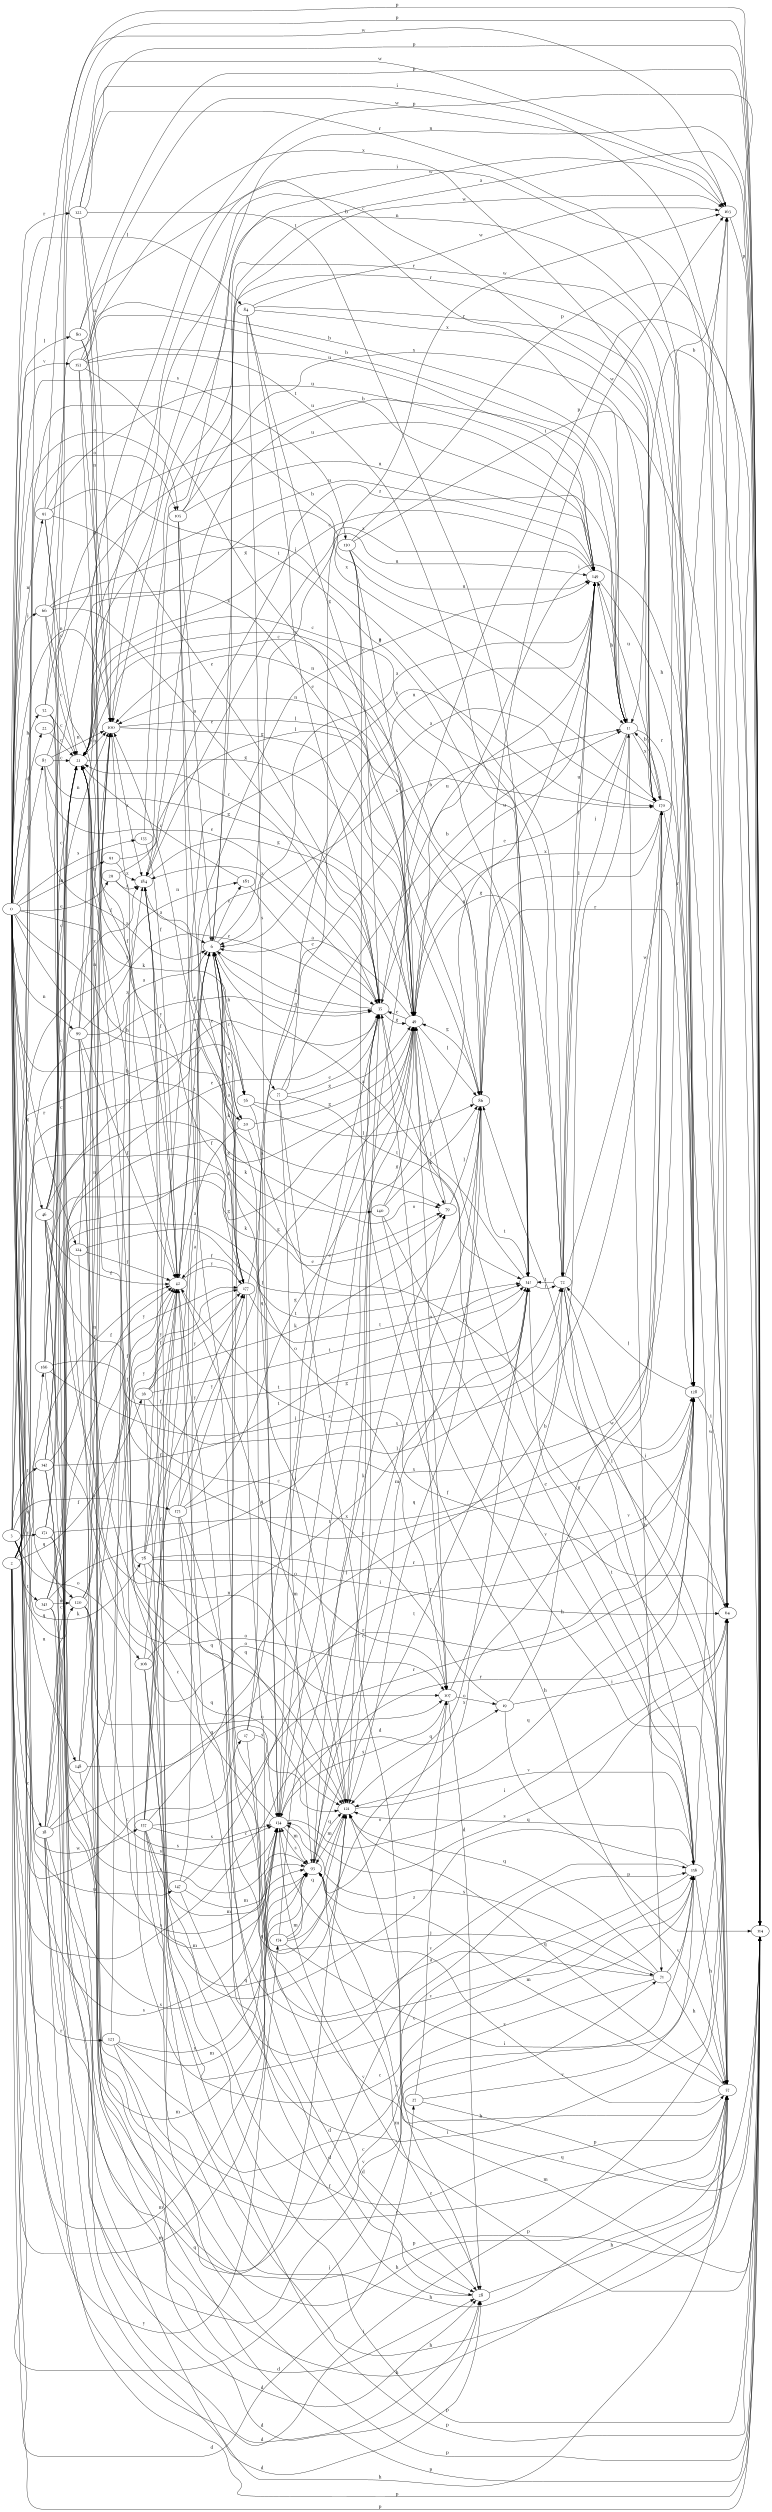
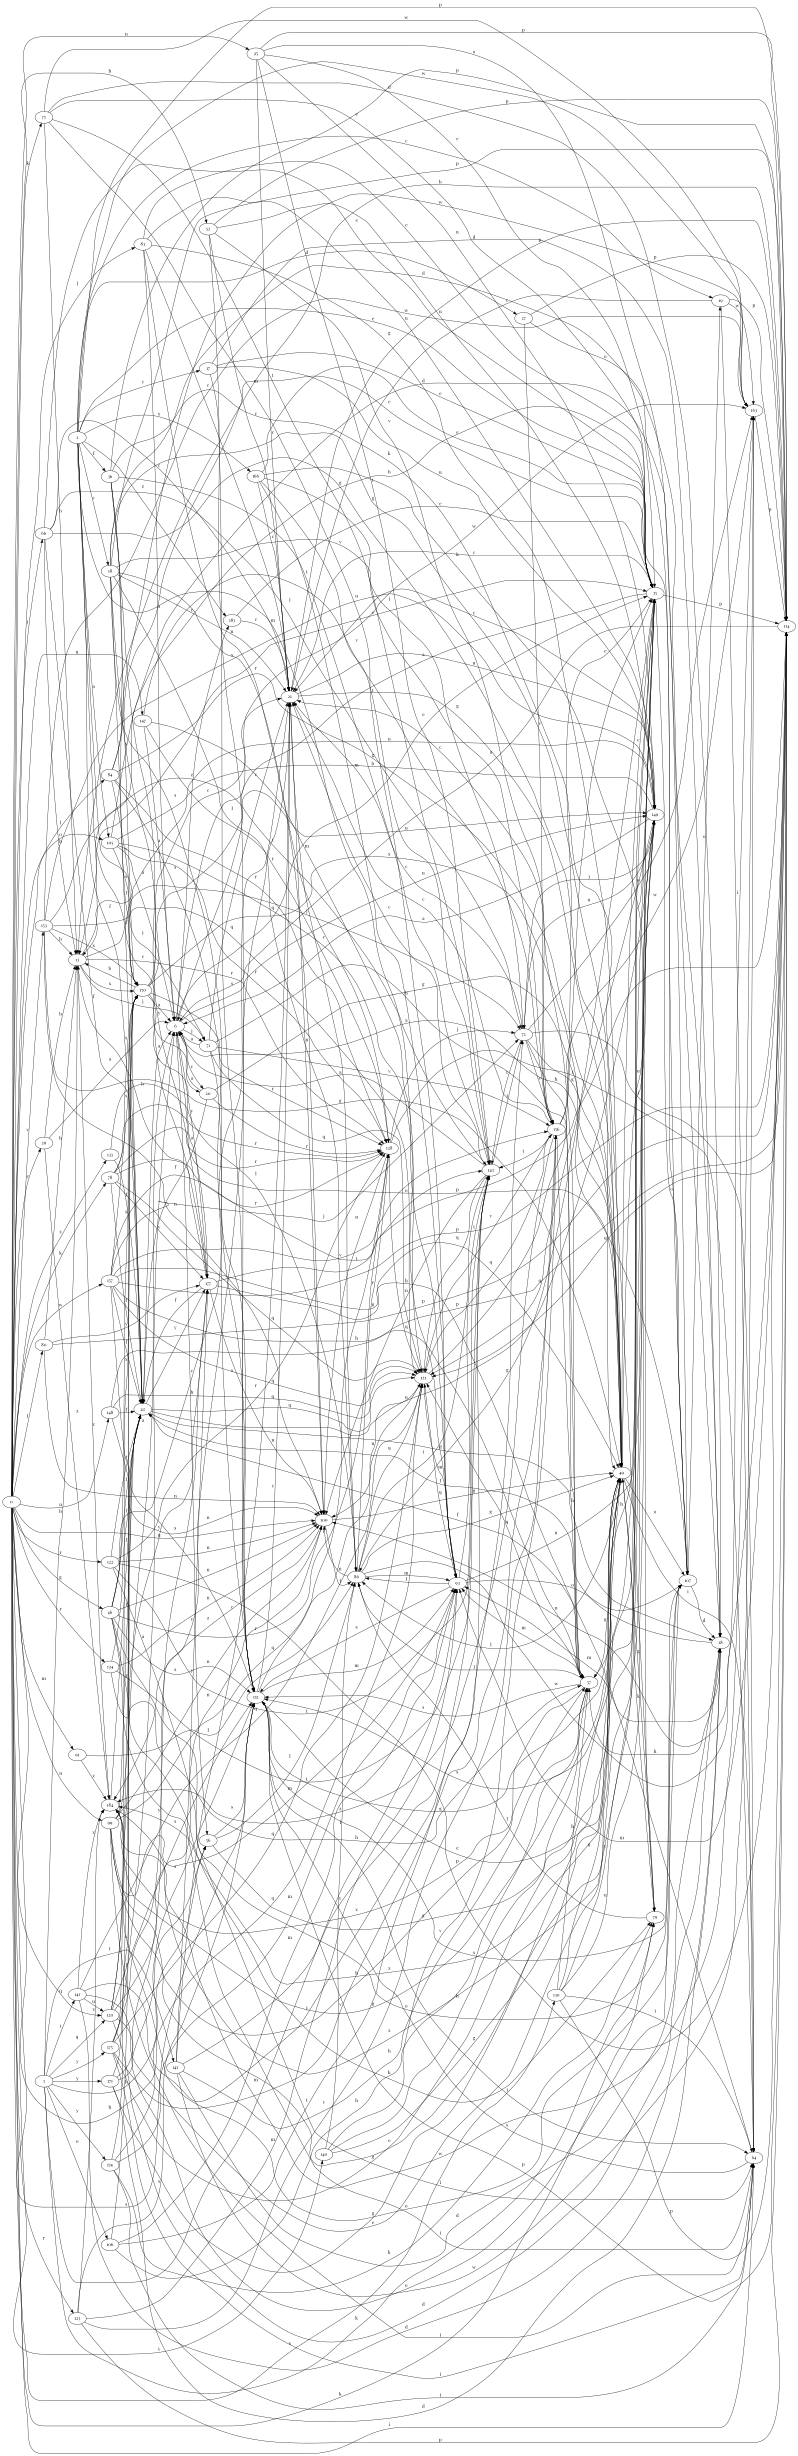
(44, 728) -> none
(391, 1020) -> (575, 1137)
(279, 1823) -> (256, 1697)
